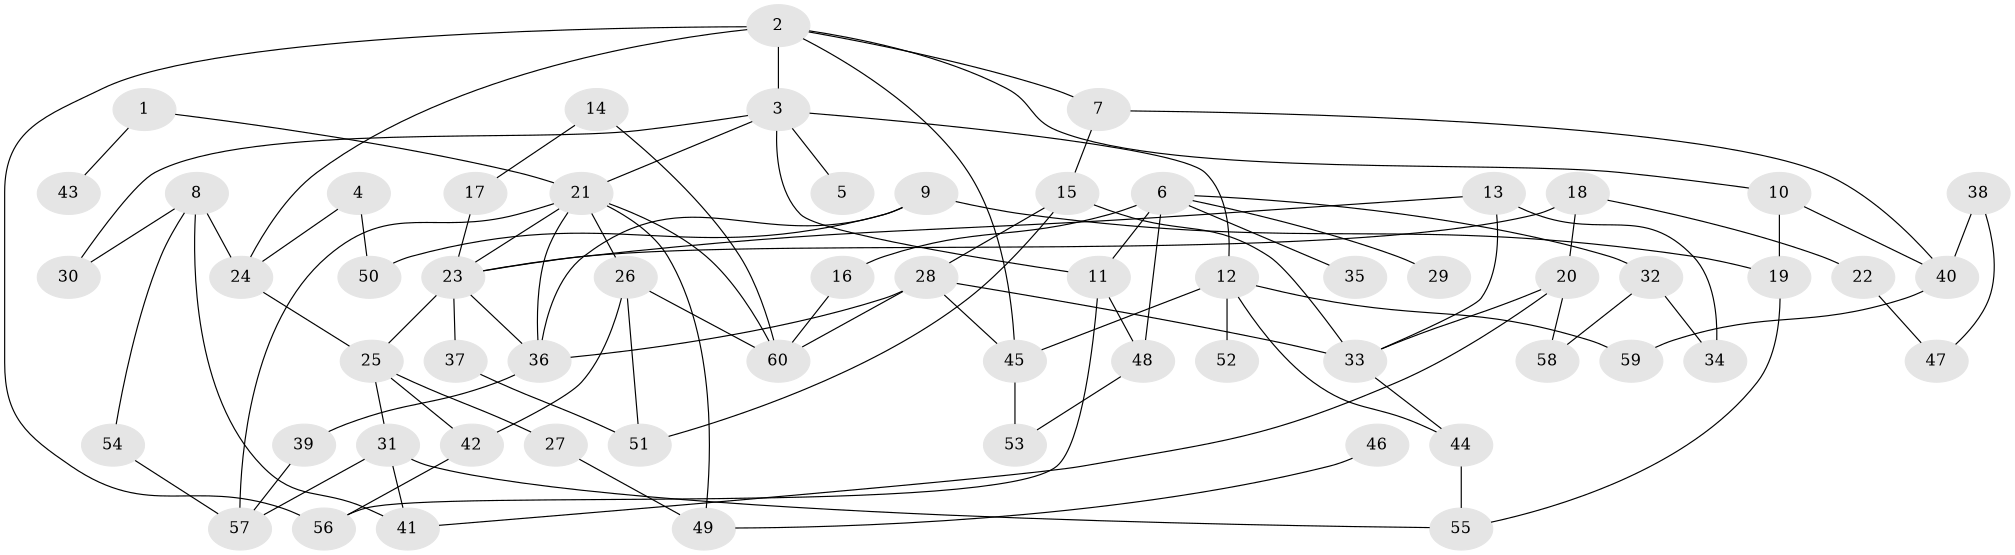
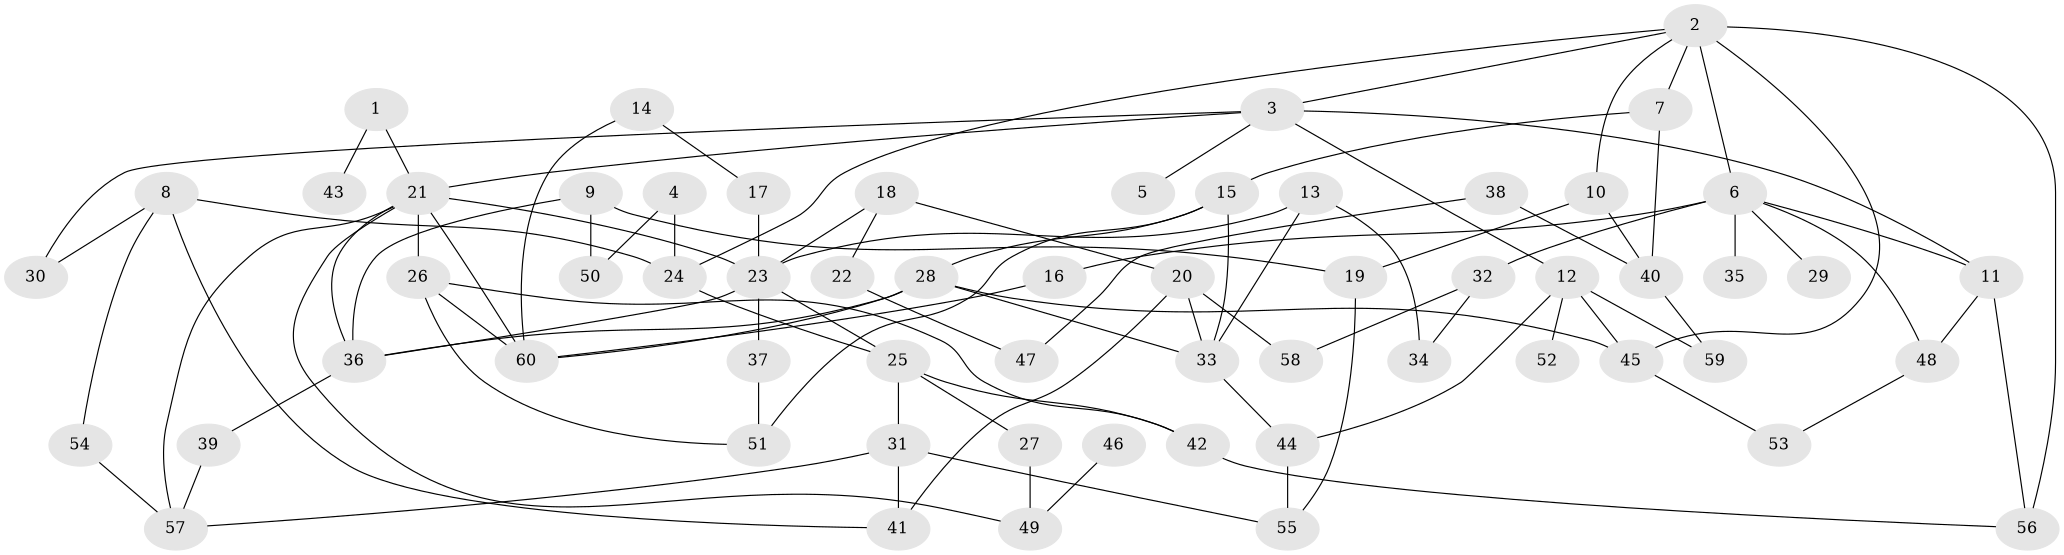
none -> (1715, 110)
